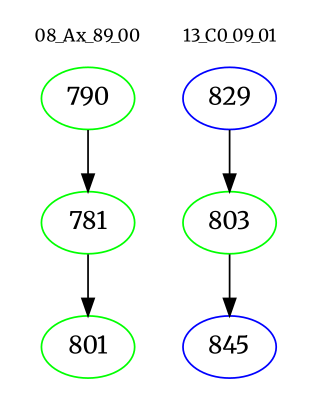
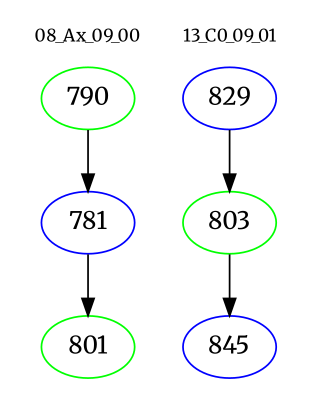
(88, 37) -> (88, 37)
(88, 223) -> (88, 223)
